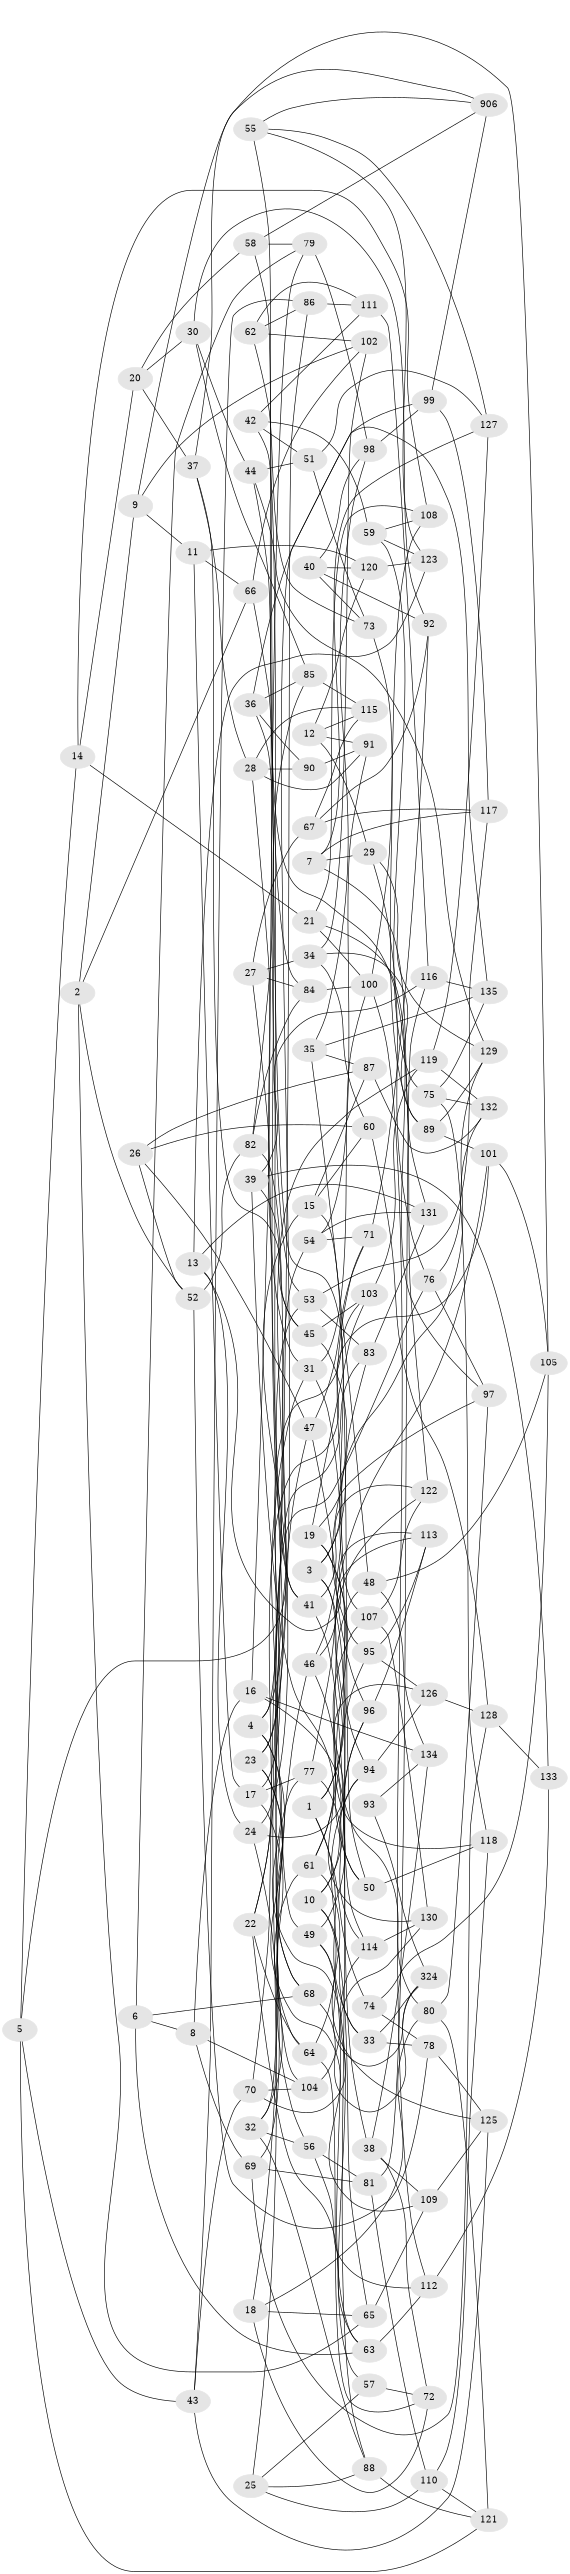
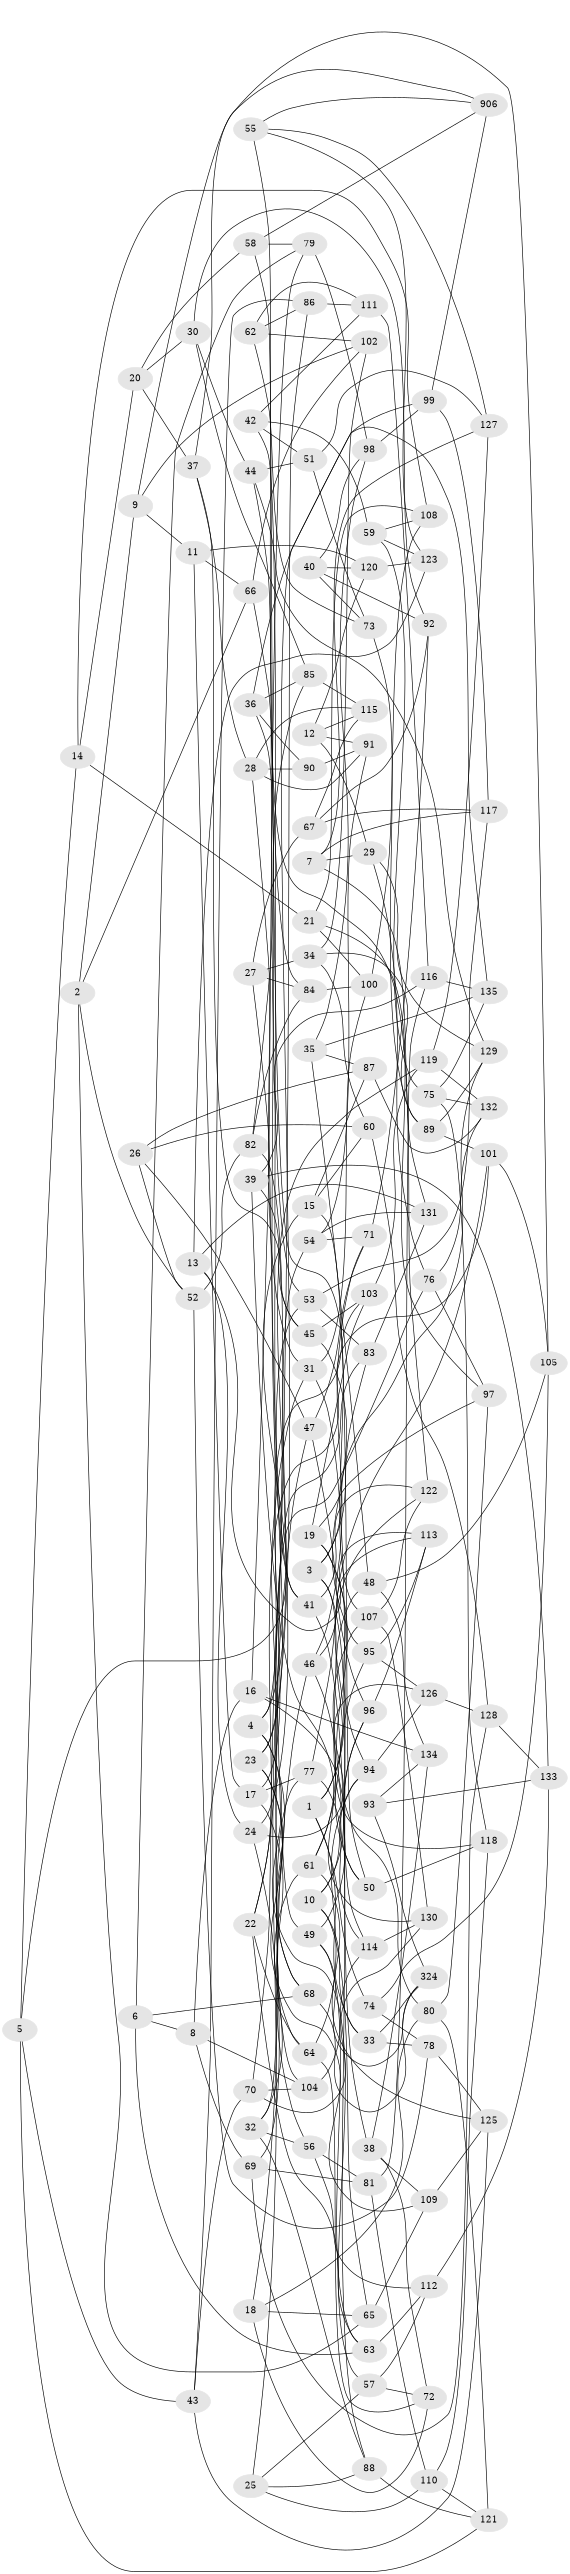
(400, 1604) -> (406, 2339)
none -> (459, 1792)
